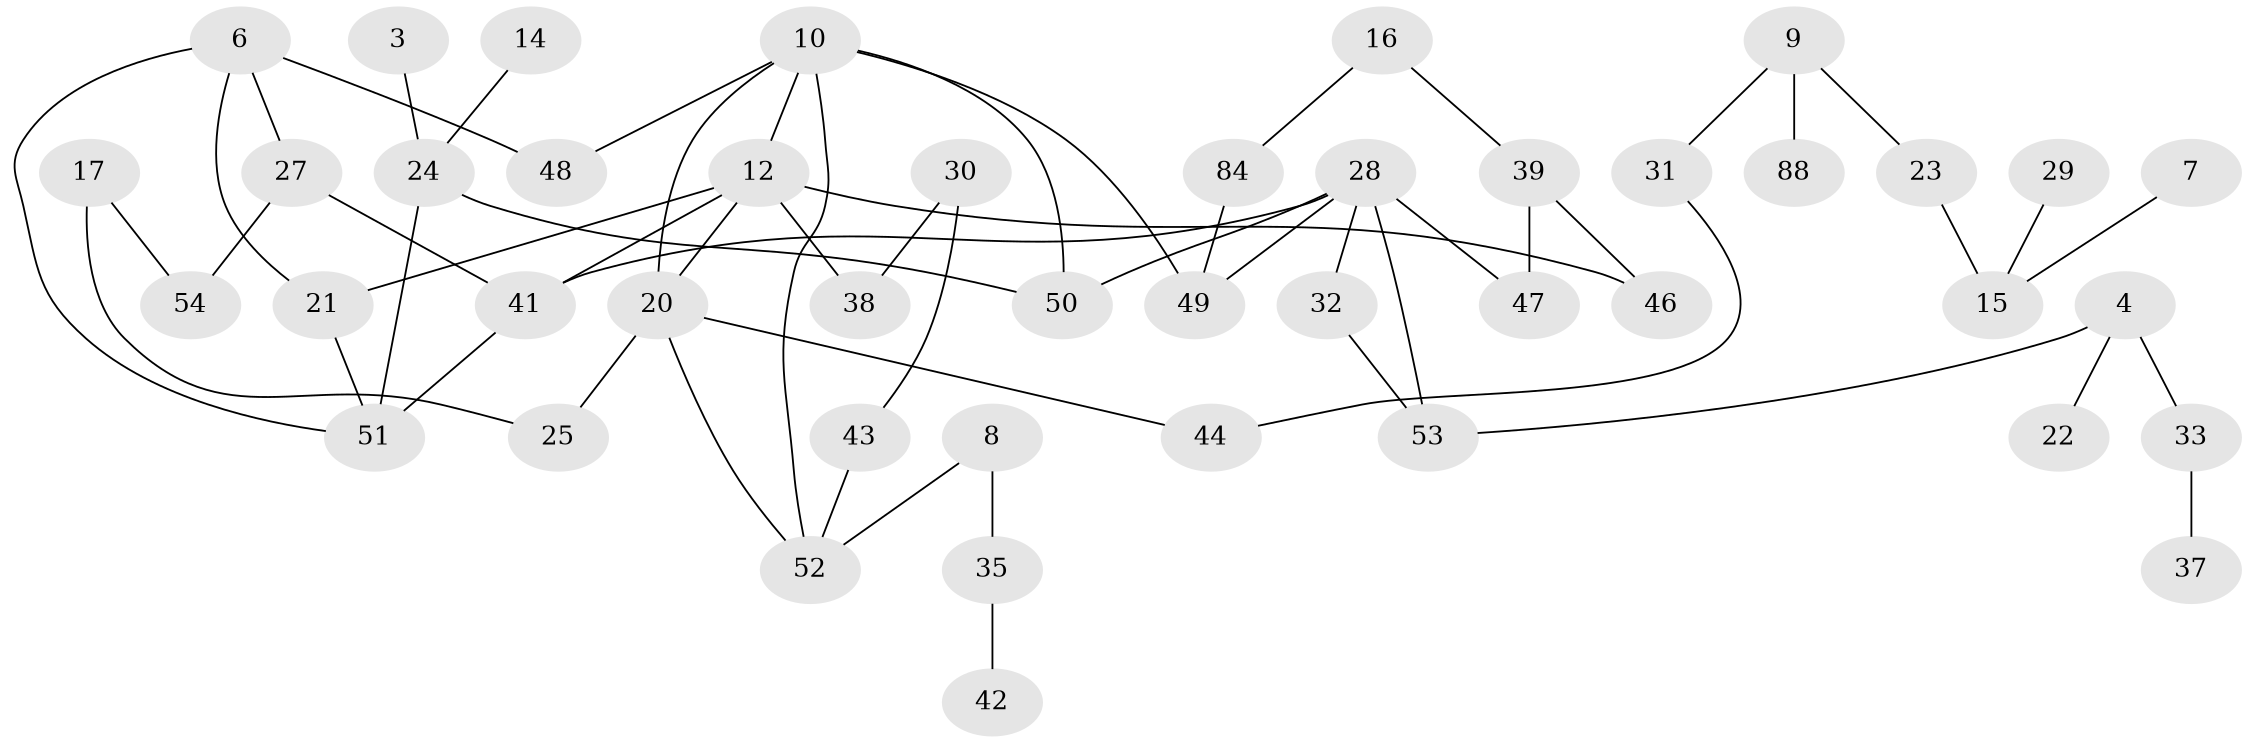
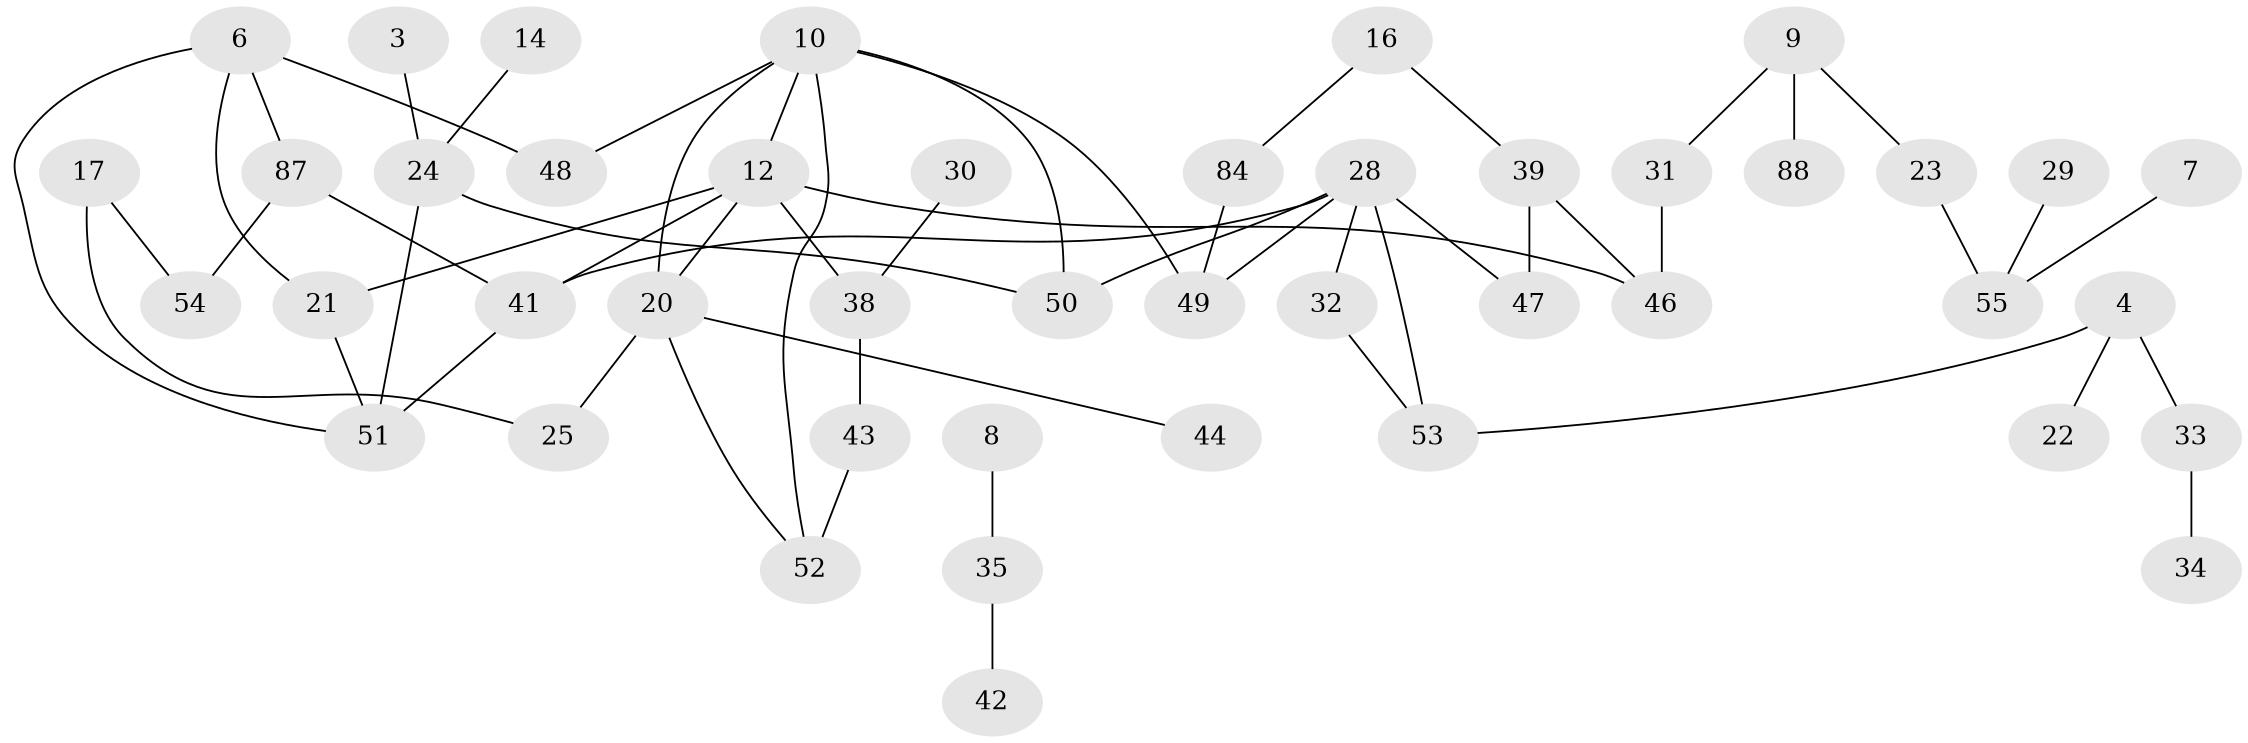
(292, 173) -> (292, 173)
(1993, 305) -> (1993, 305)
(936, 313) -> (860, 372)
(1574, 387) -> (1662, 239)
(901, 504) -> none
(2191, 570) -> (2191, 570)
